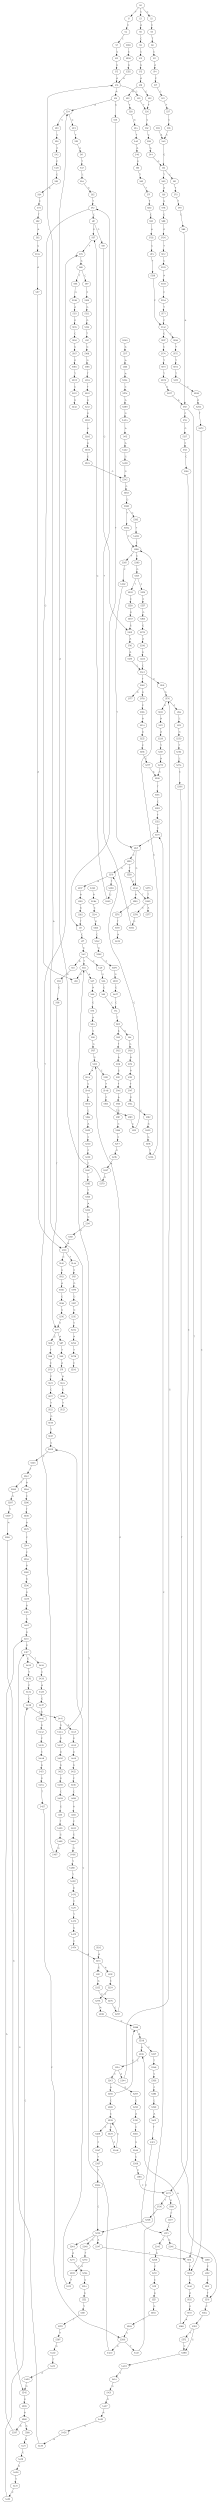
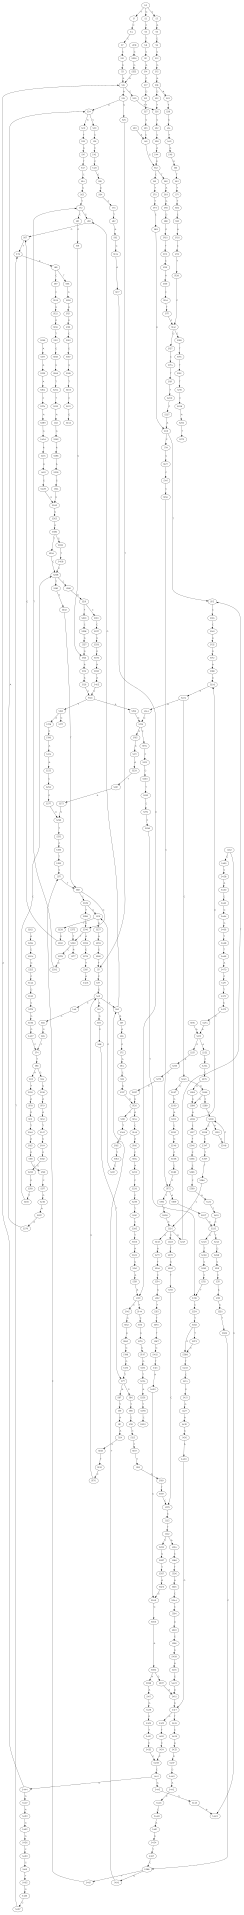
(93, 229) -> (58, 230)
(201, 1351) -> none
none -> (94, 1481)
(73, 1764) -> (233, 1334)
